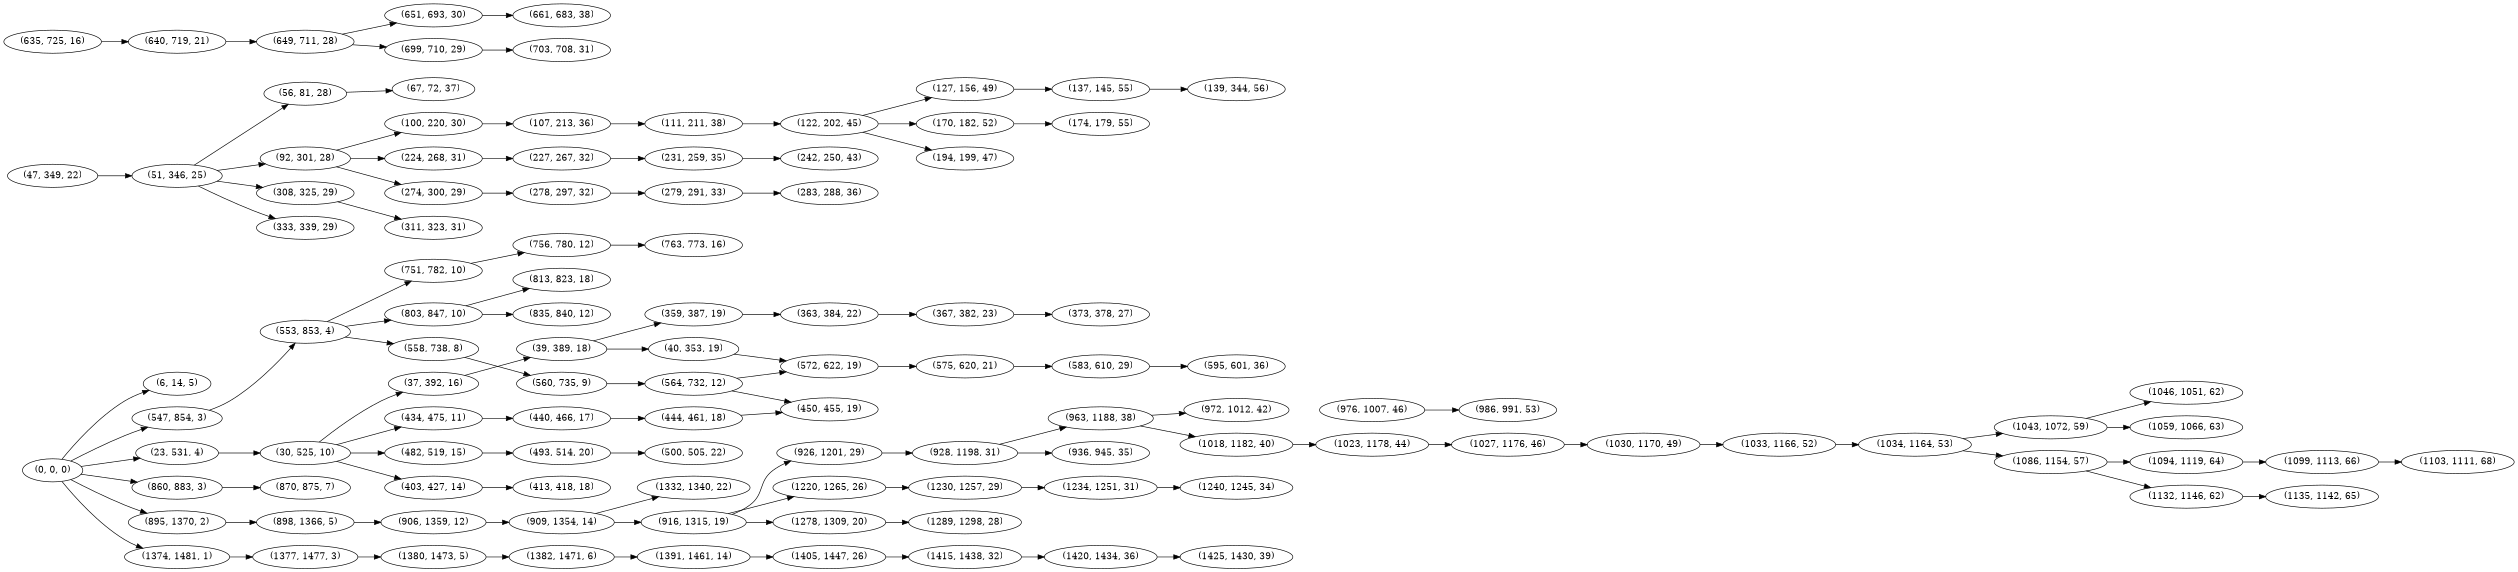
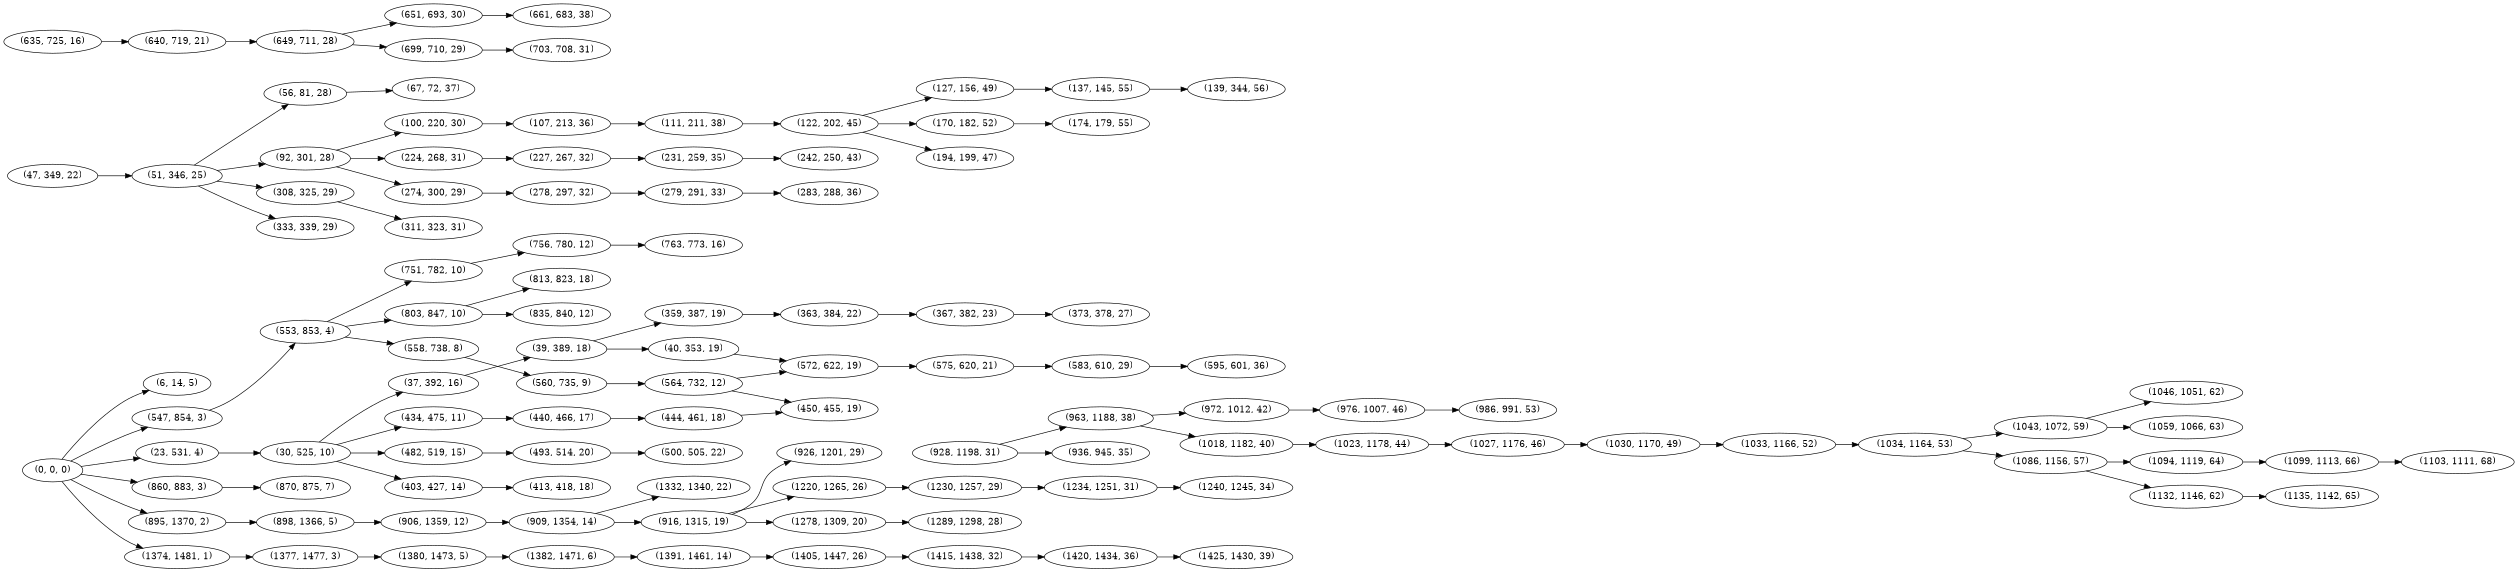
none -> (1301, 410)
(894, 453) -> none
(2051, 462) -> (2051, 462)
